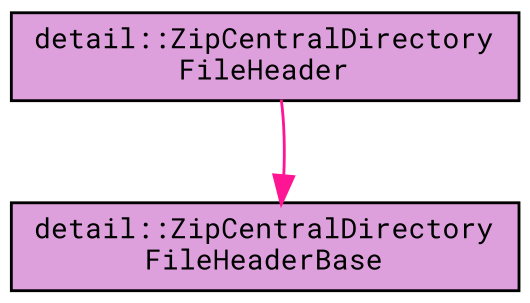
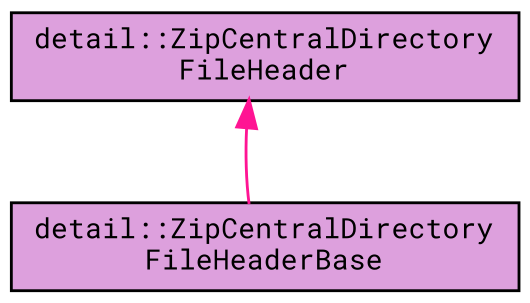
(284, 138) -> (246, 166)
